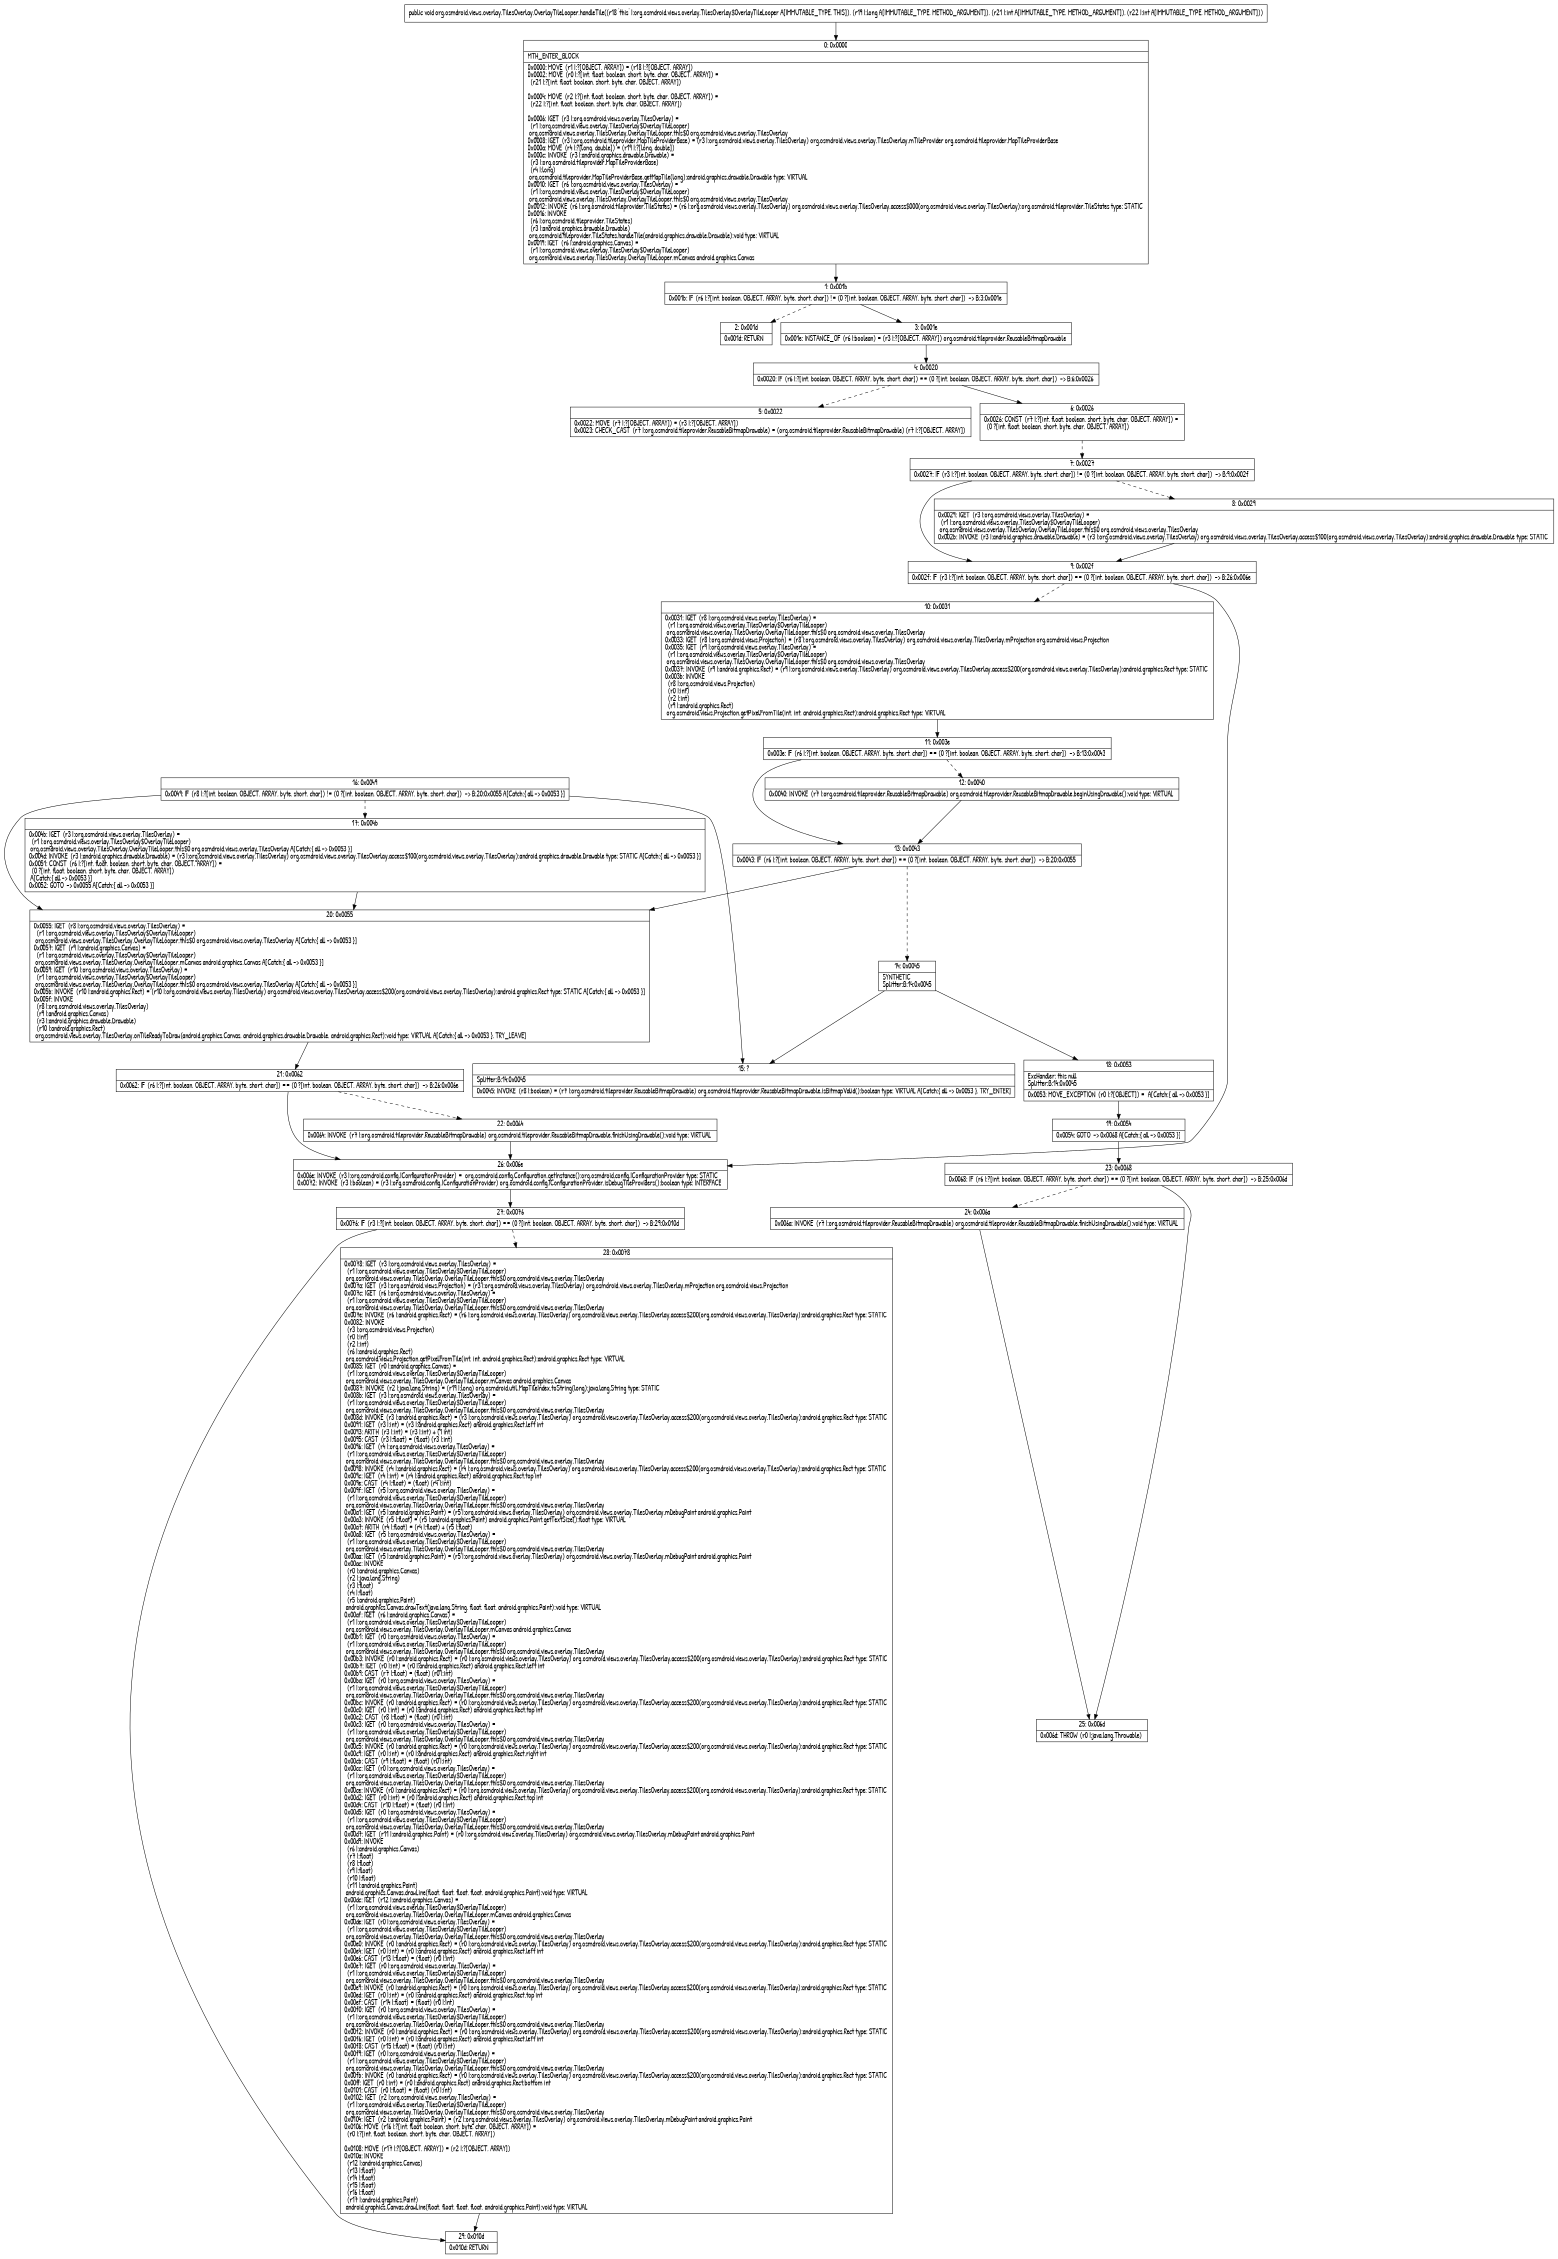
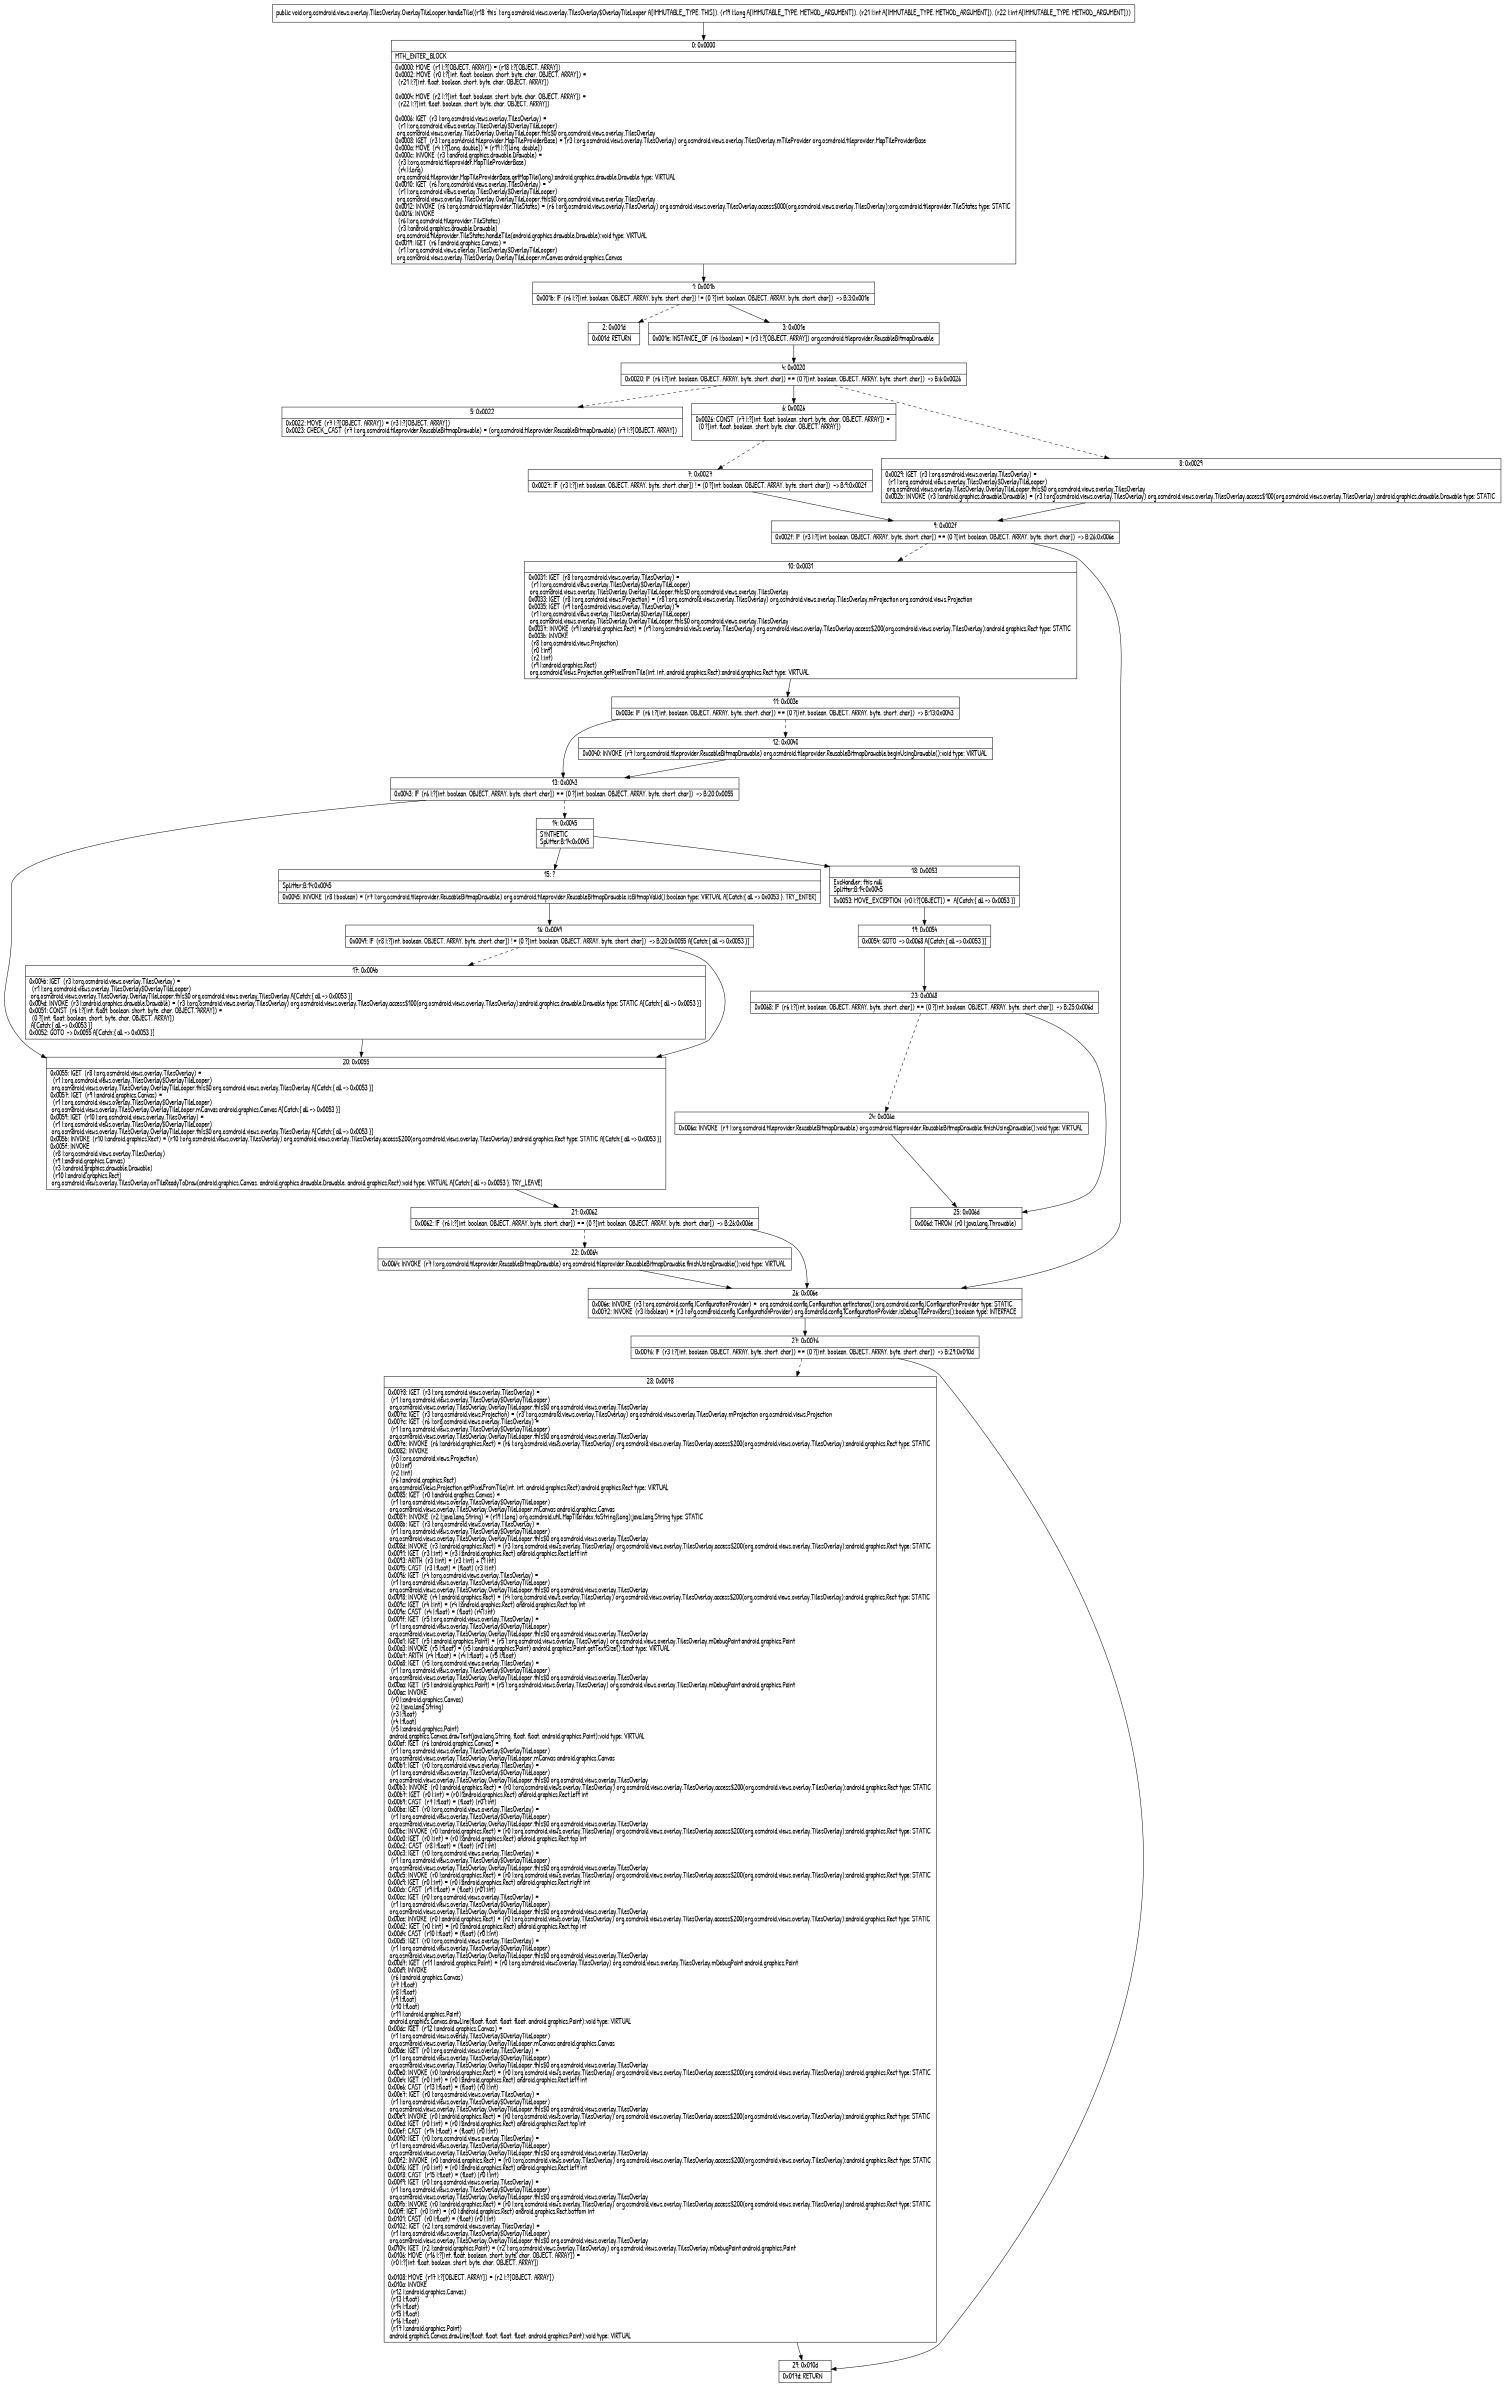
(1143, 489) -> (969, 421)
(723, 866) -> (550, 912)
(471, 2248) -> (805, 2377)
